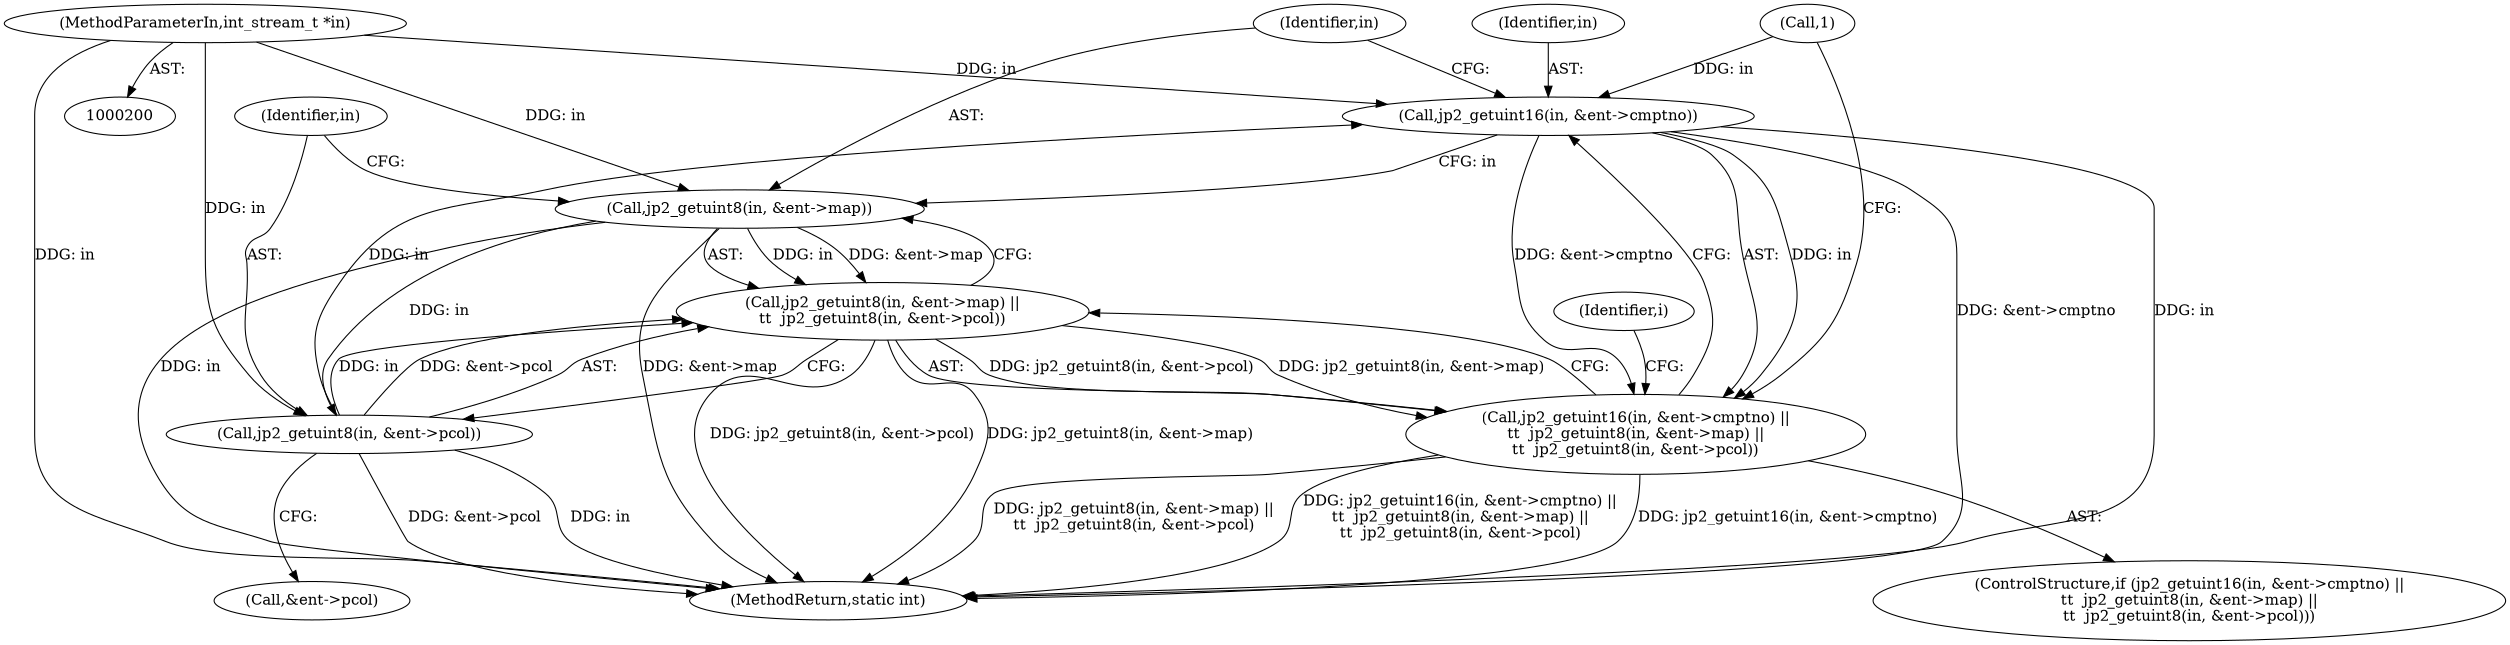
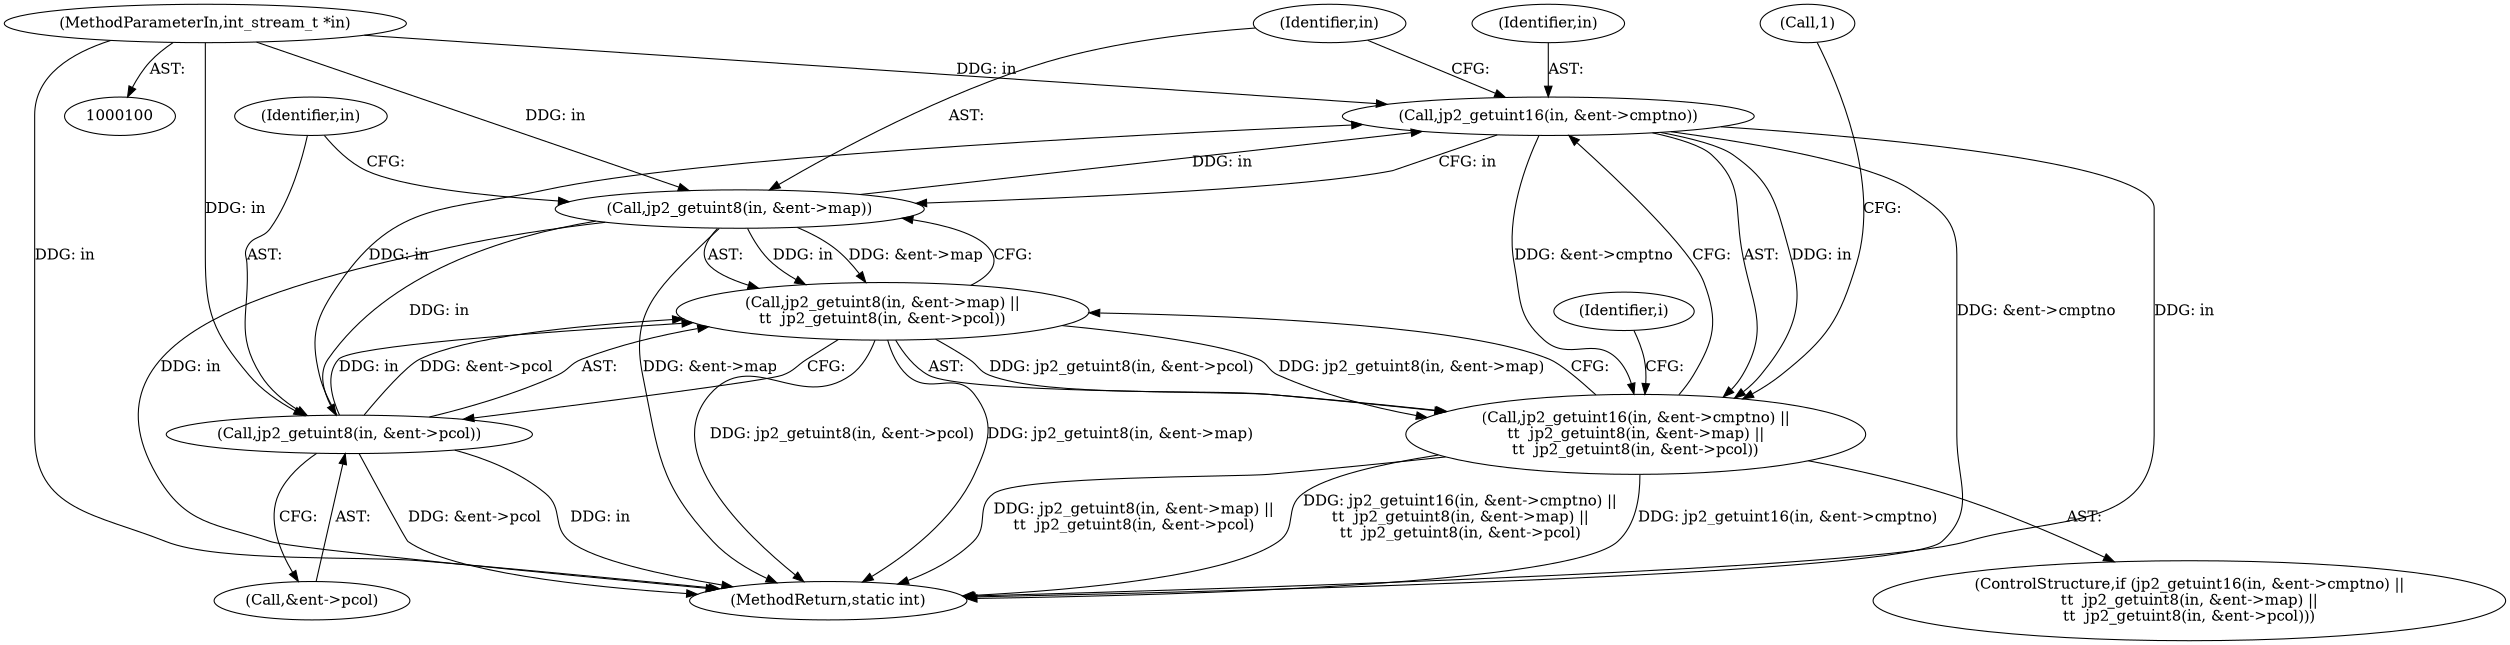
(1691, 65) -> (1136, 164)
(120, 116) -> (120, 116)
none -> (329, 523)
